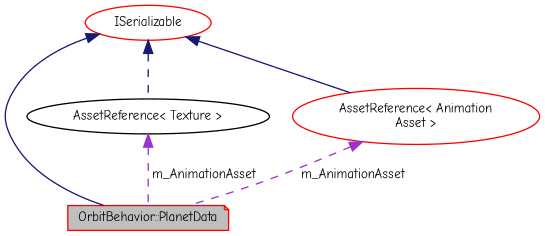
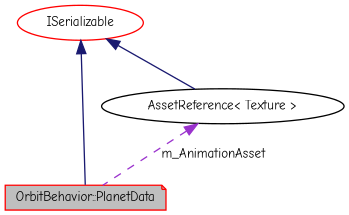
(148, 76) -> (157, 67)
(416, 116) -> none
